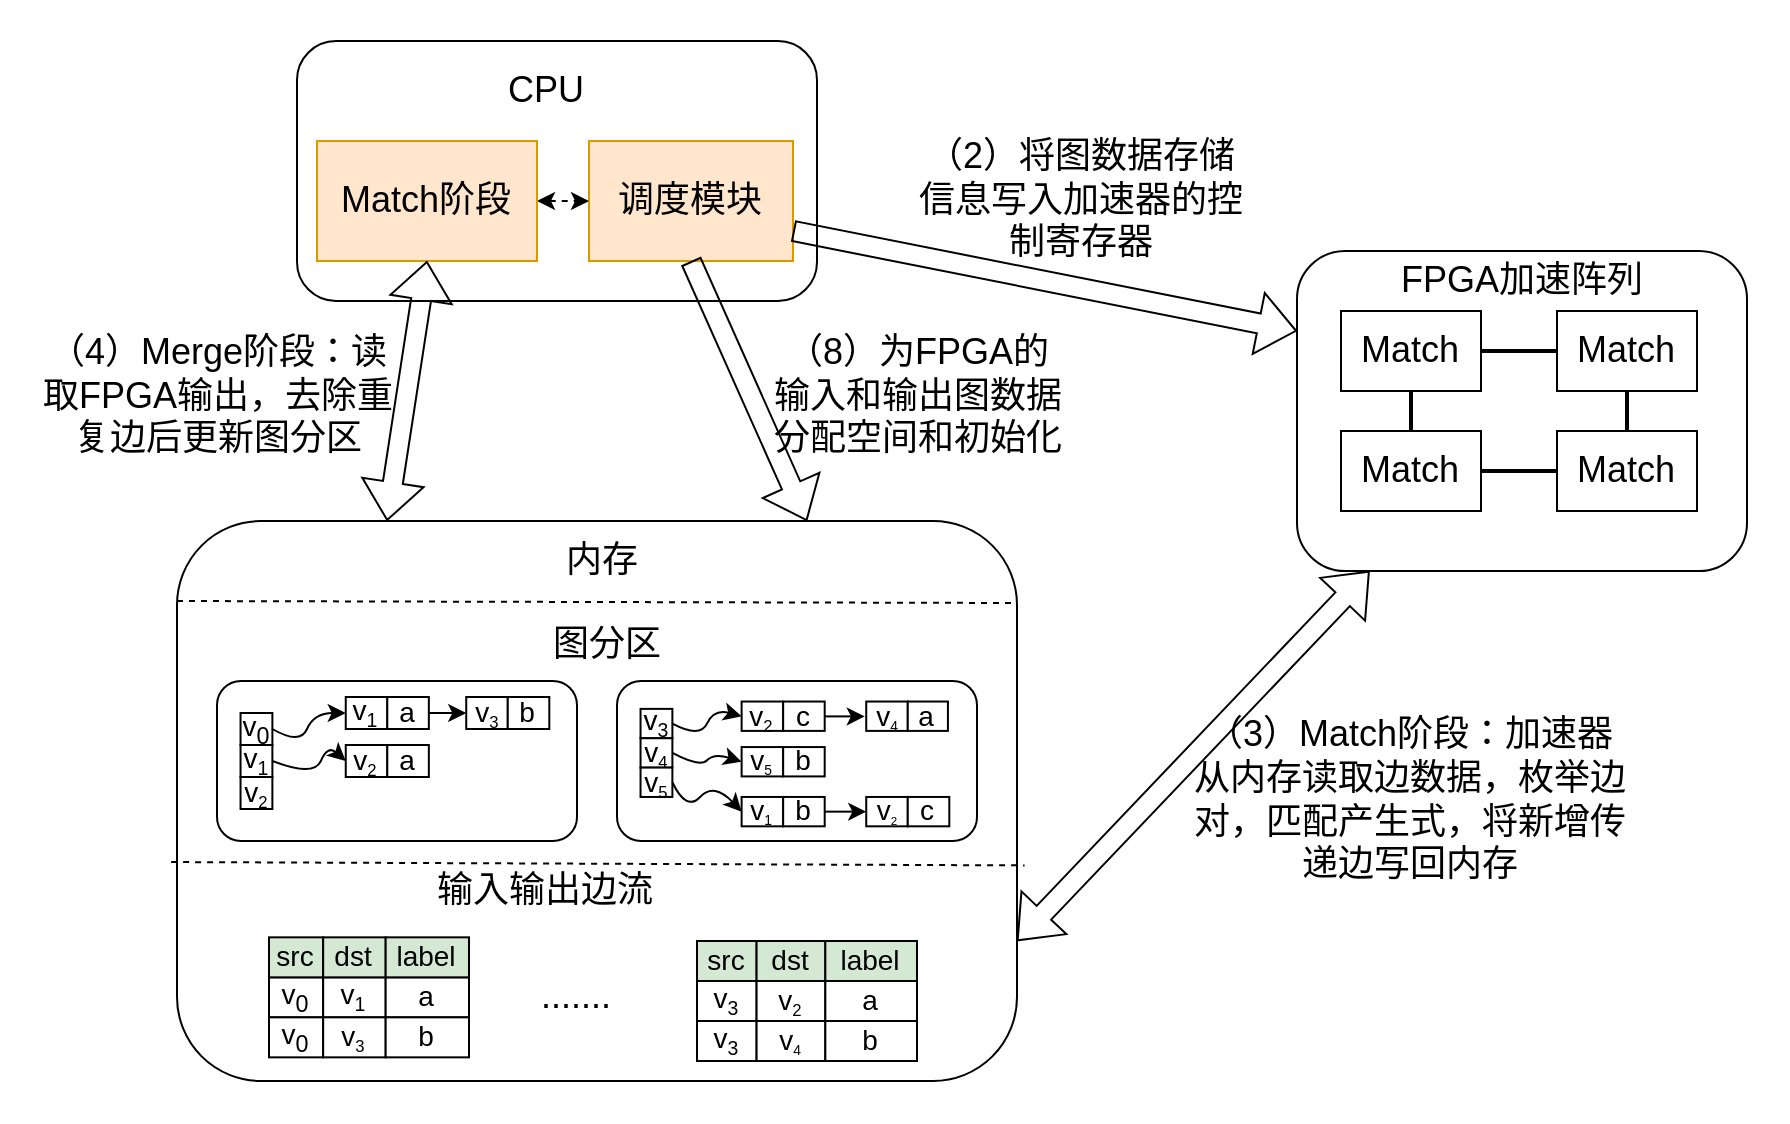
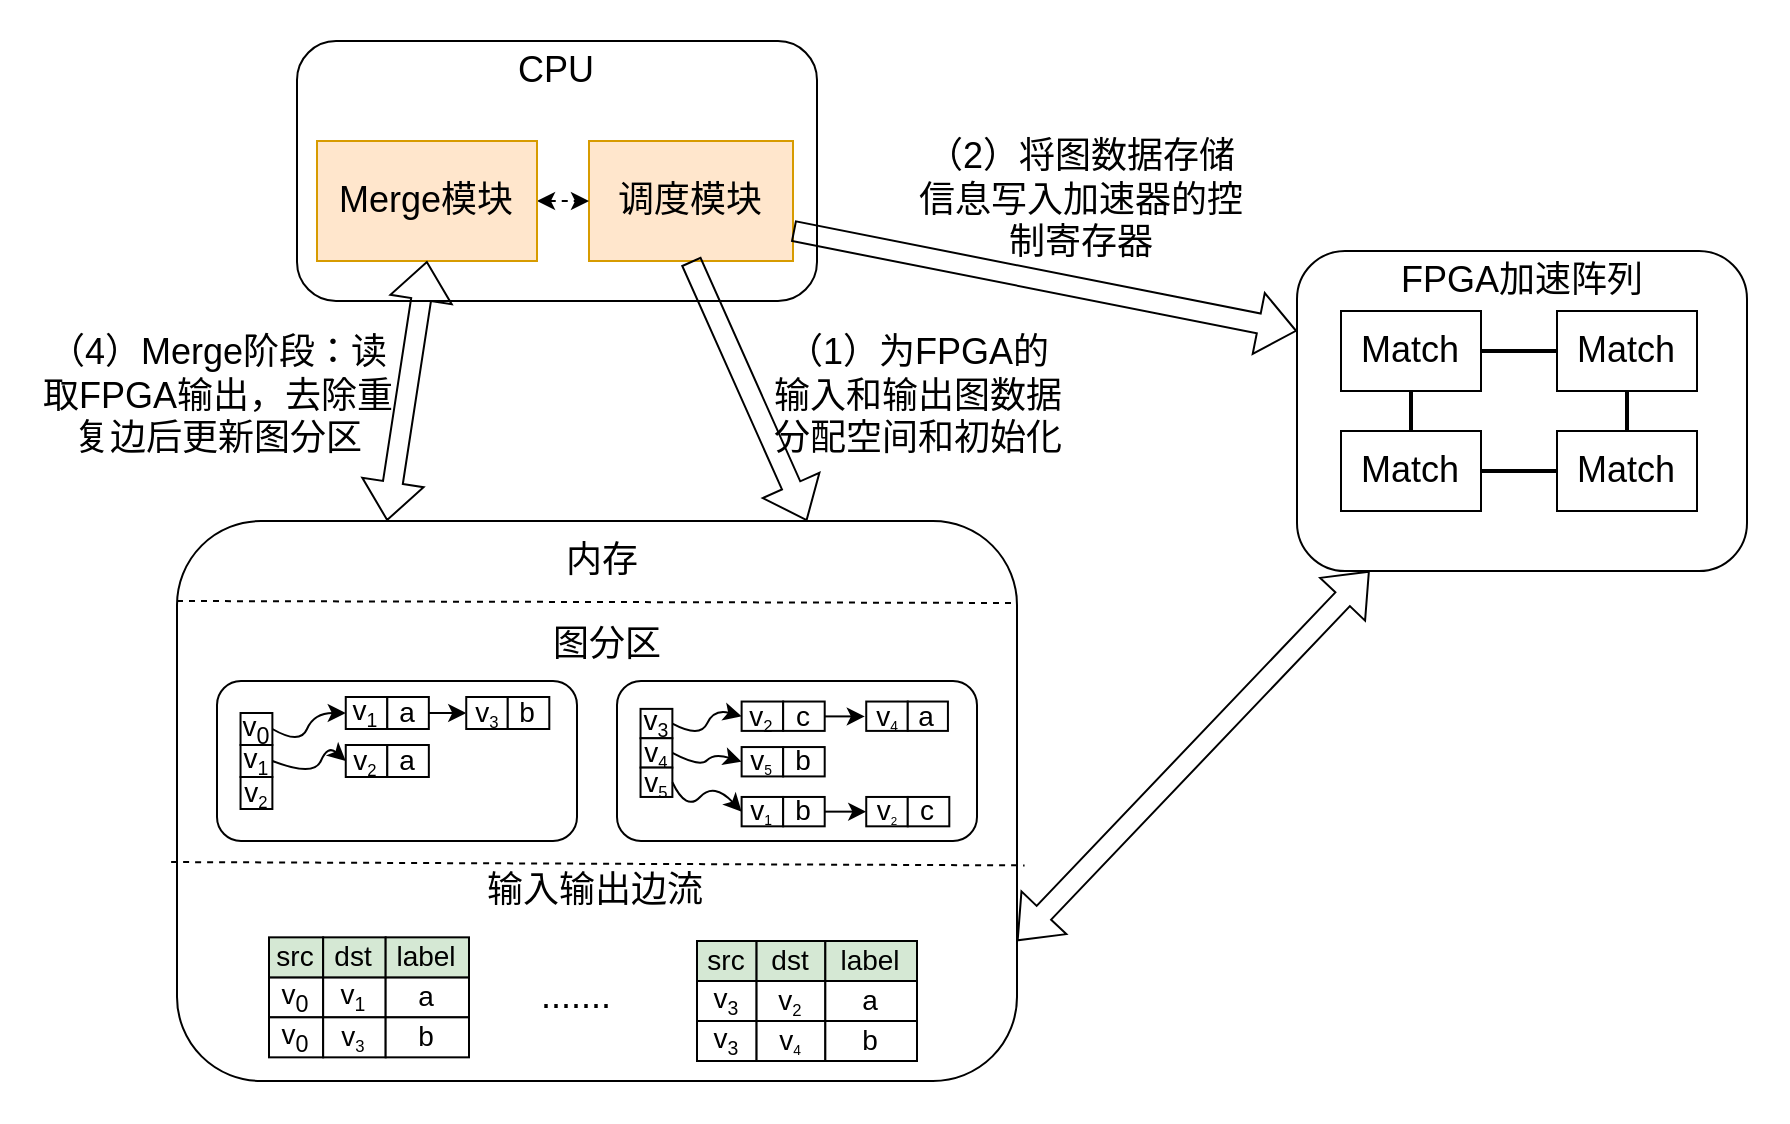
(547, 91) -> (557, 71)
(427, 201) -> (427, 201)
(919, 397) -> (919, 397)
(1411, 801) -> none
(545, 891) -> (595, 891)
